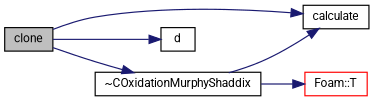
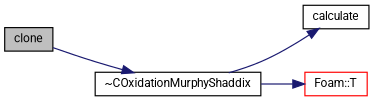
(171, 10) -> none
(178, 39) -> none
